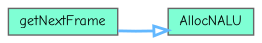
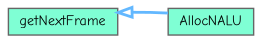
(136, 31) -> (150, 12)
